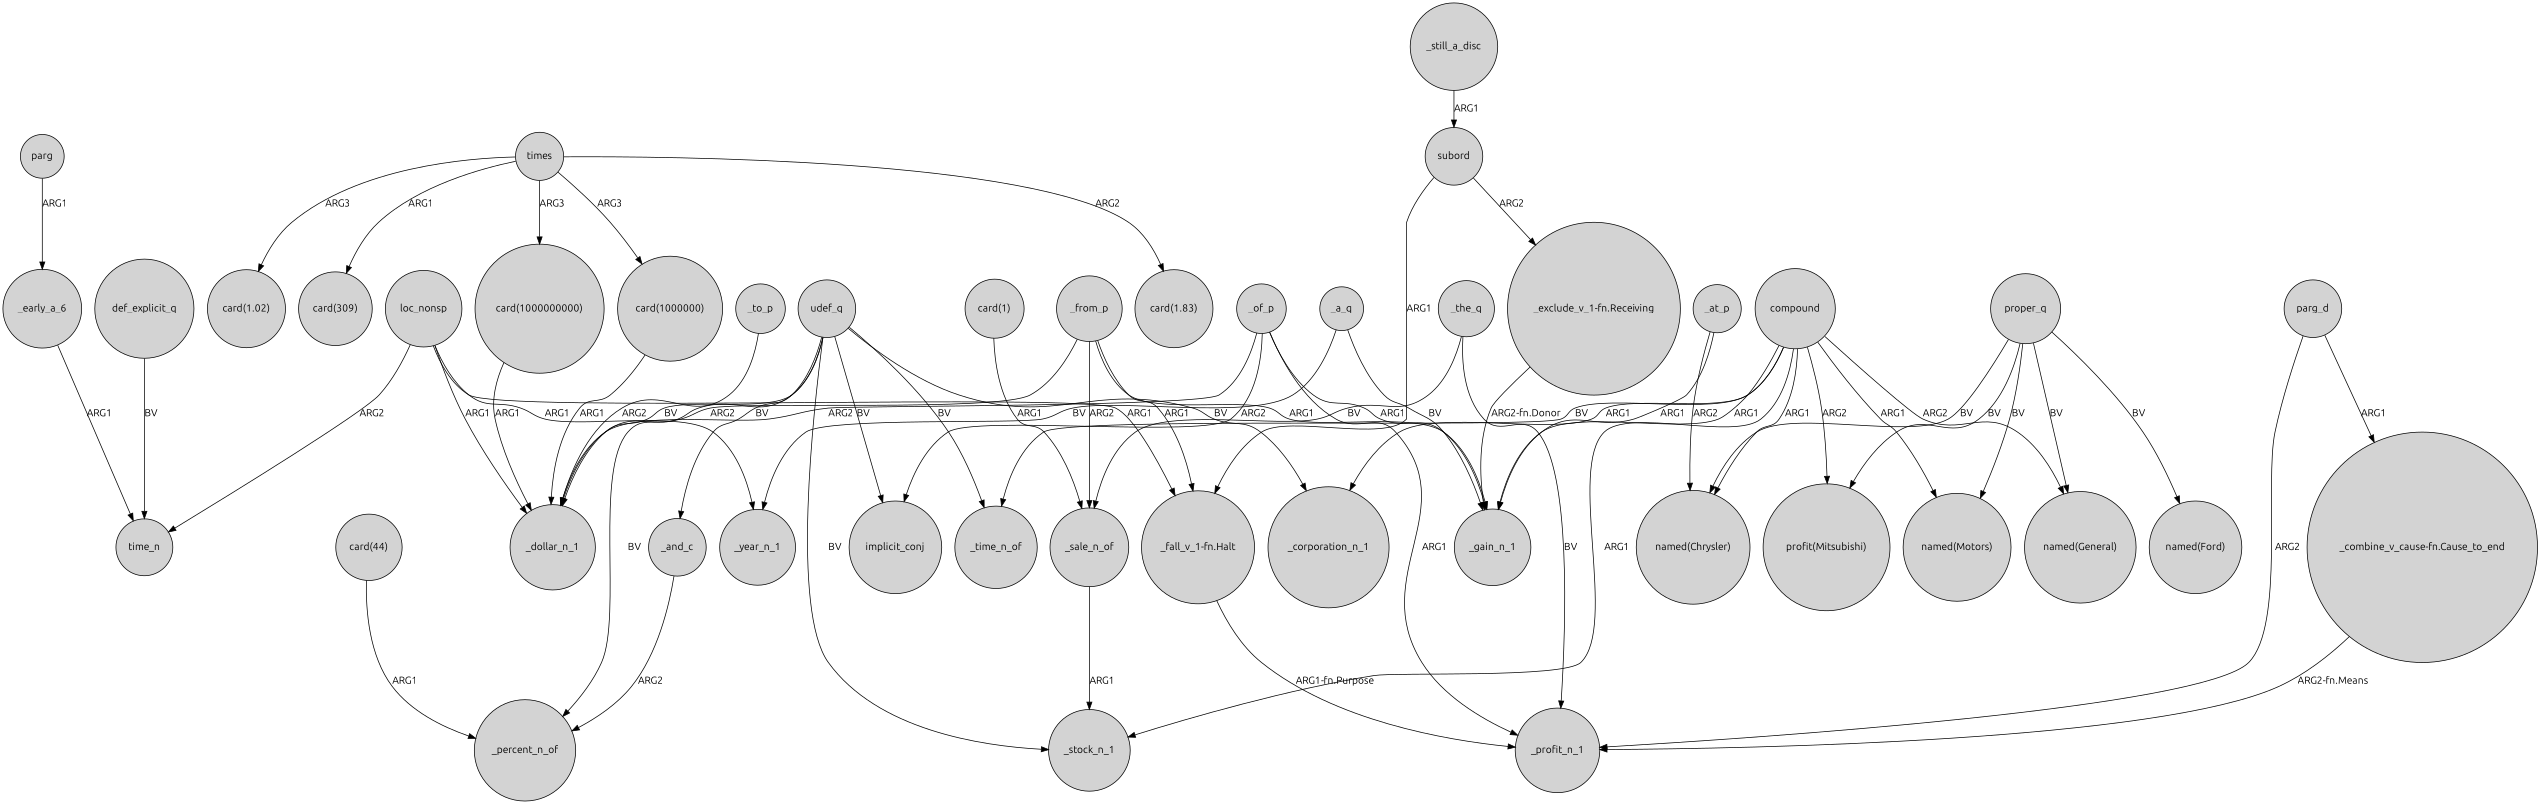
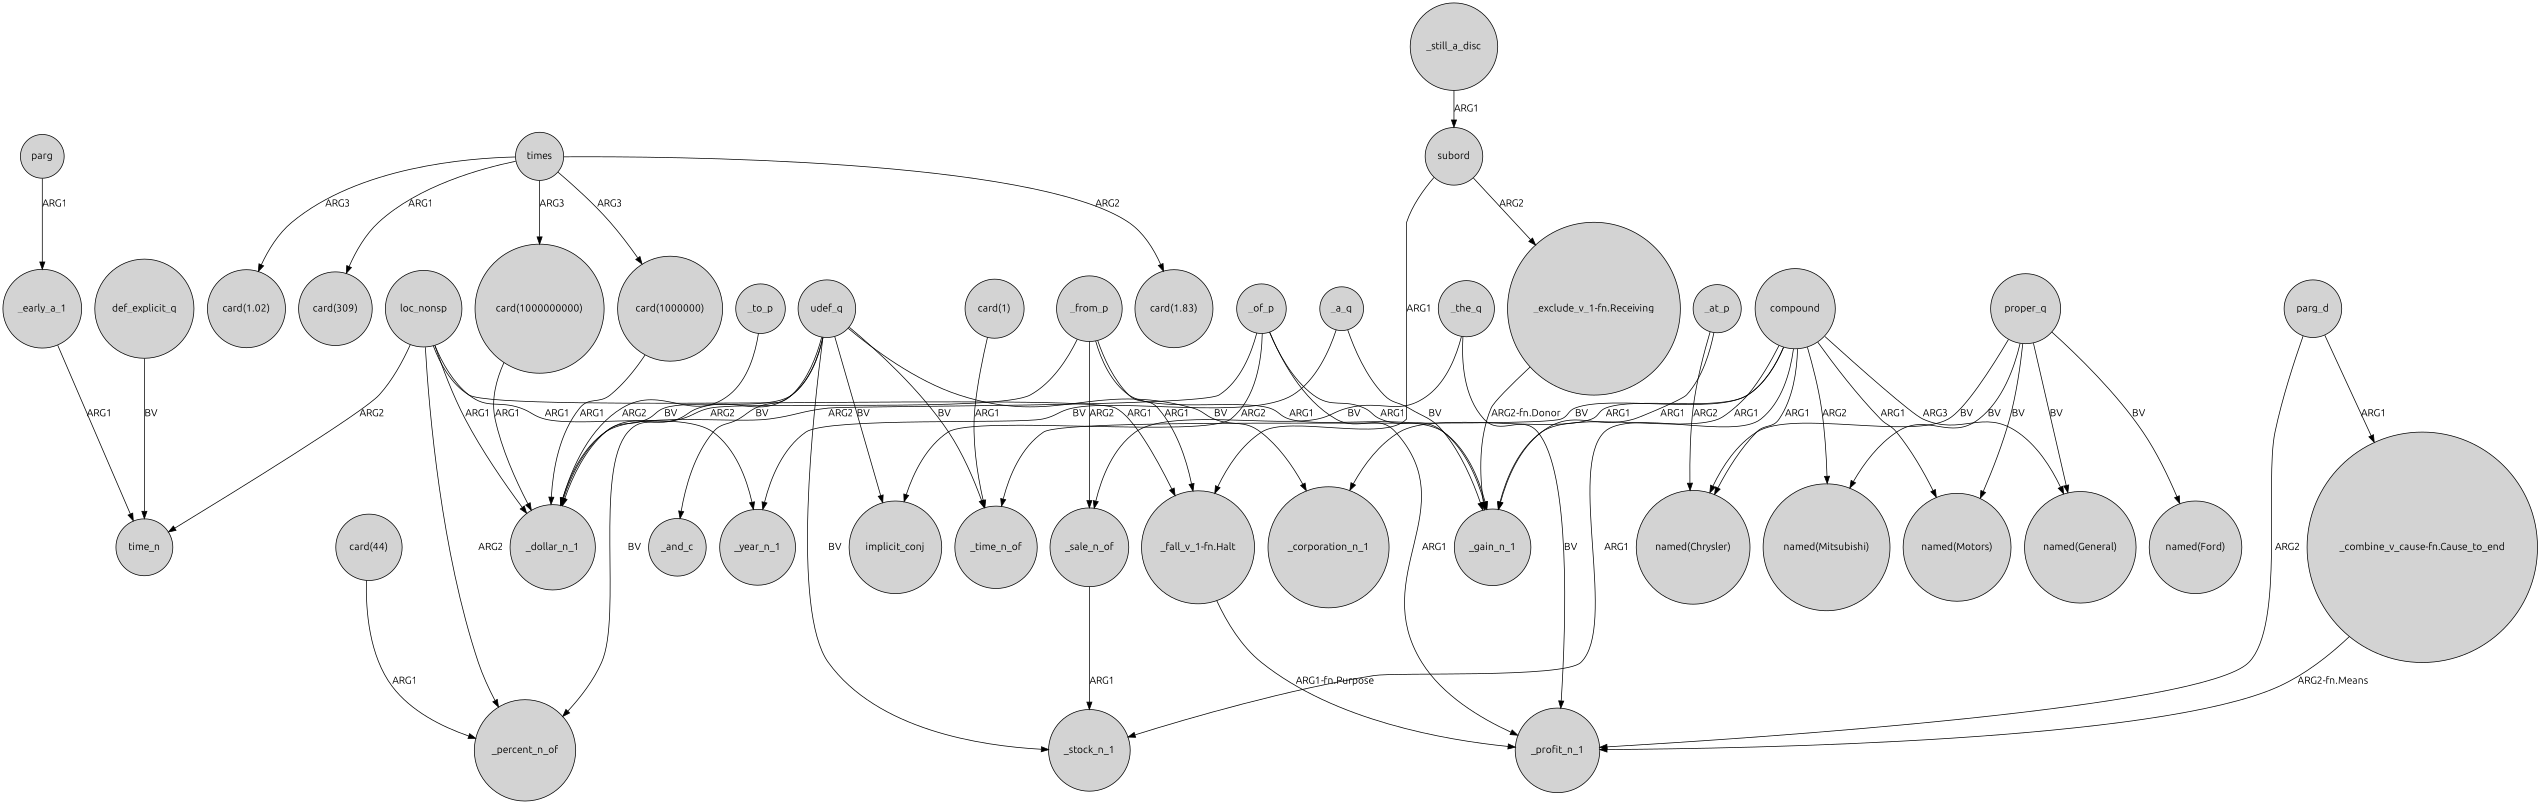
(42, 309) -> (42, 309)
(1013, 413) -> (974, 414)
(1936, 414) -> (1936, 414)
(1827, 547) -> (1827, 547)
(646, 665) -> (446, 527)
